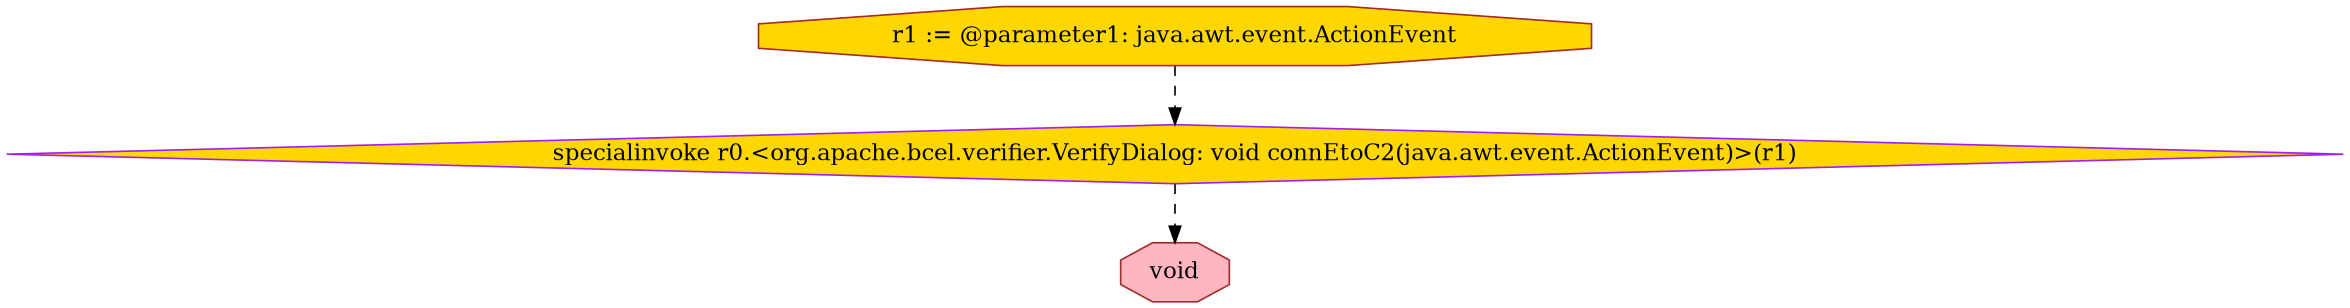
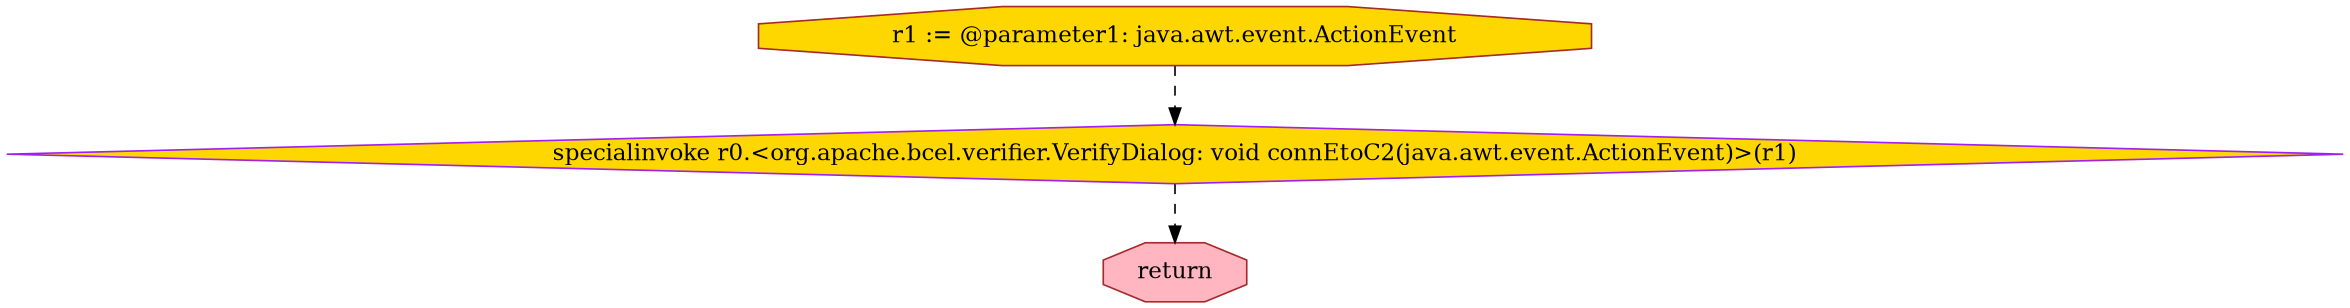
(1175, 272) -> (1175, 272)
